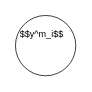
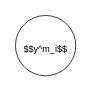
(42, 34) -> (45, 49)
